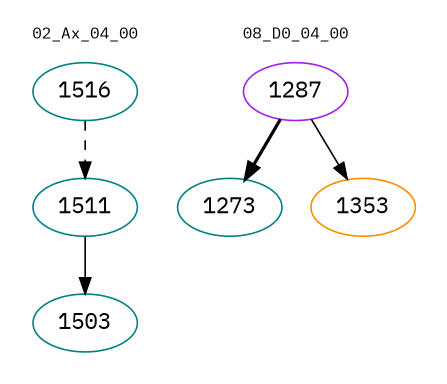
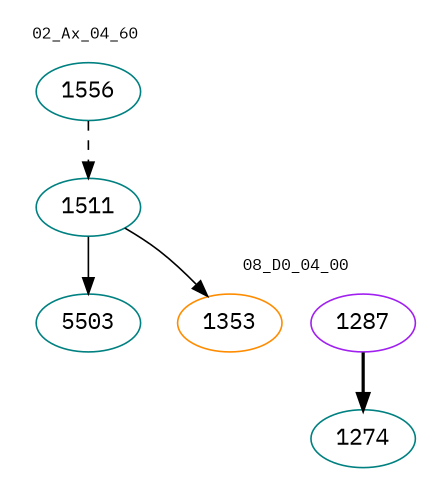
(86, 35) -> (86, 35)
(85, 92) -> (88, 92)
(325, 142) -> (176, 265)
(230, 207) -> (363, 439)
(85, 323) -> (88, 323)
